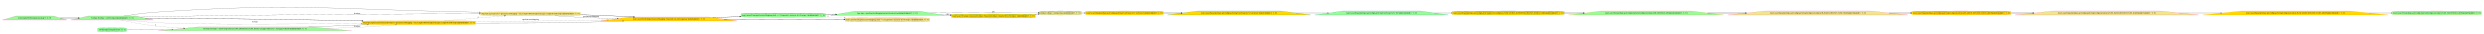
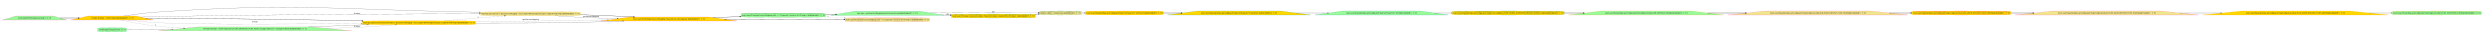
(112, 18) -> (112, 18)
